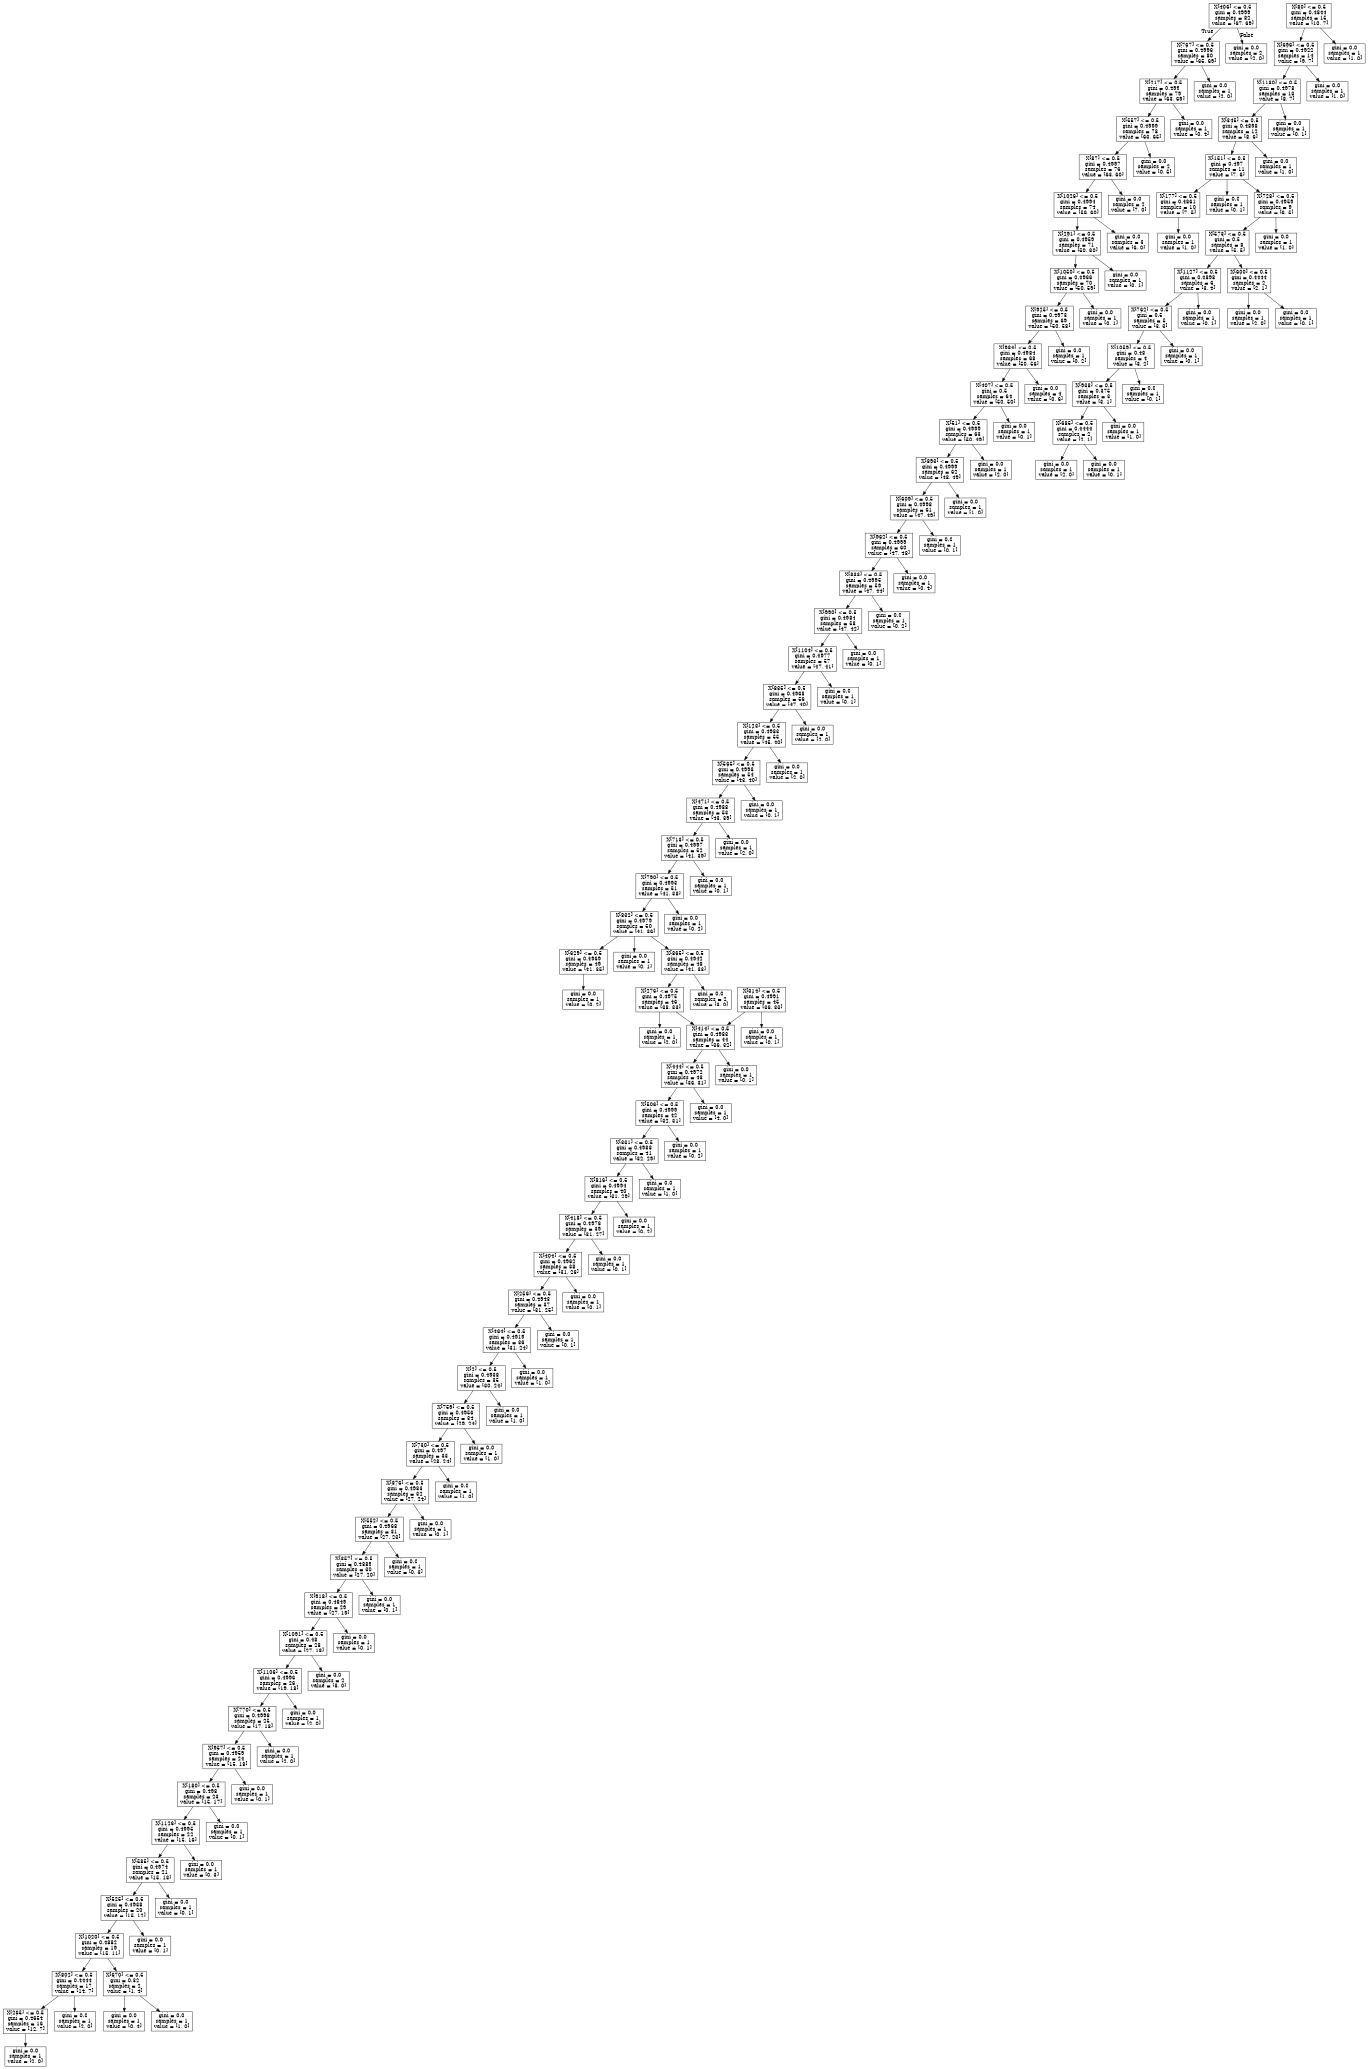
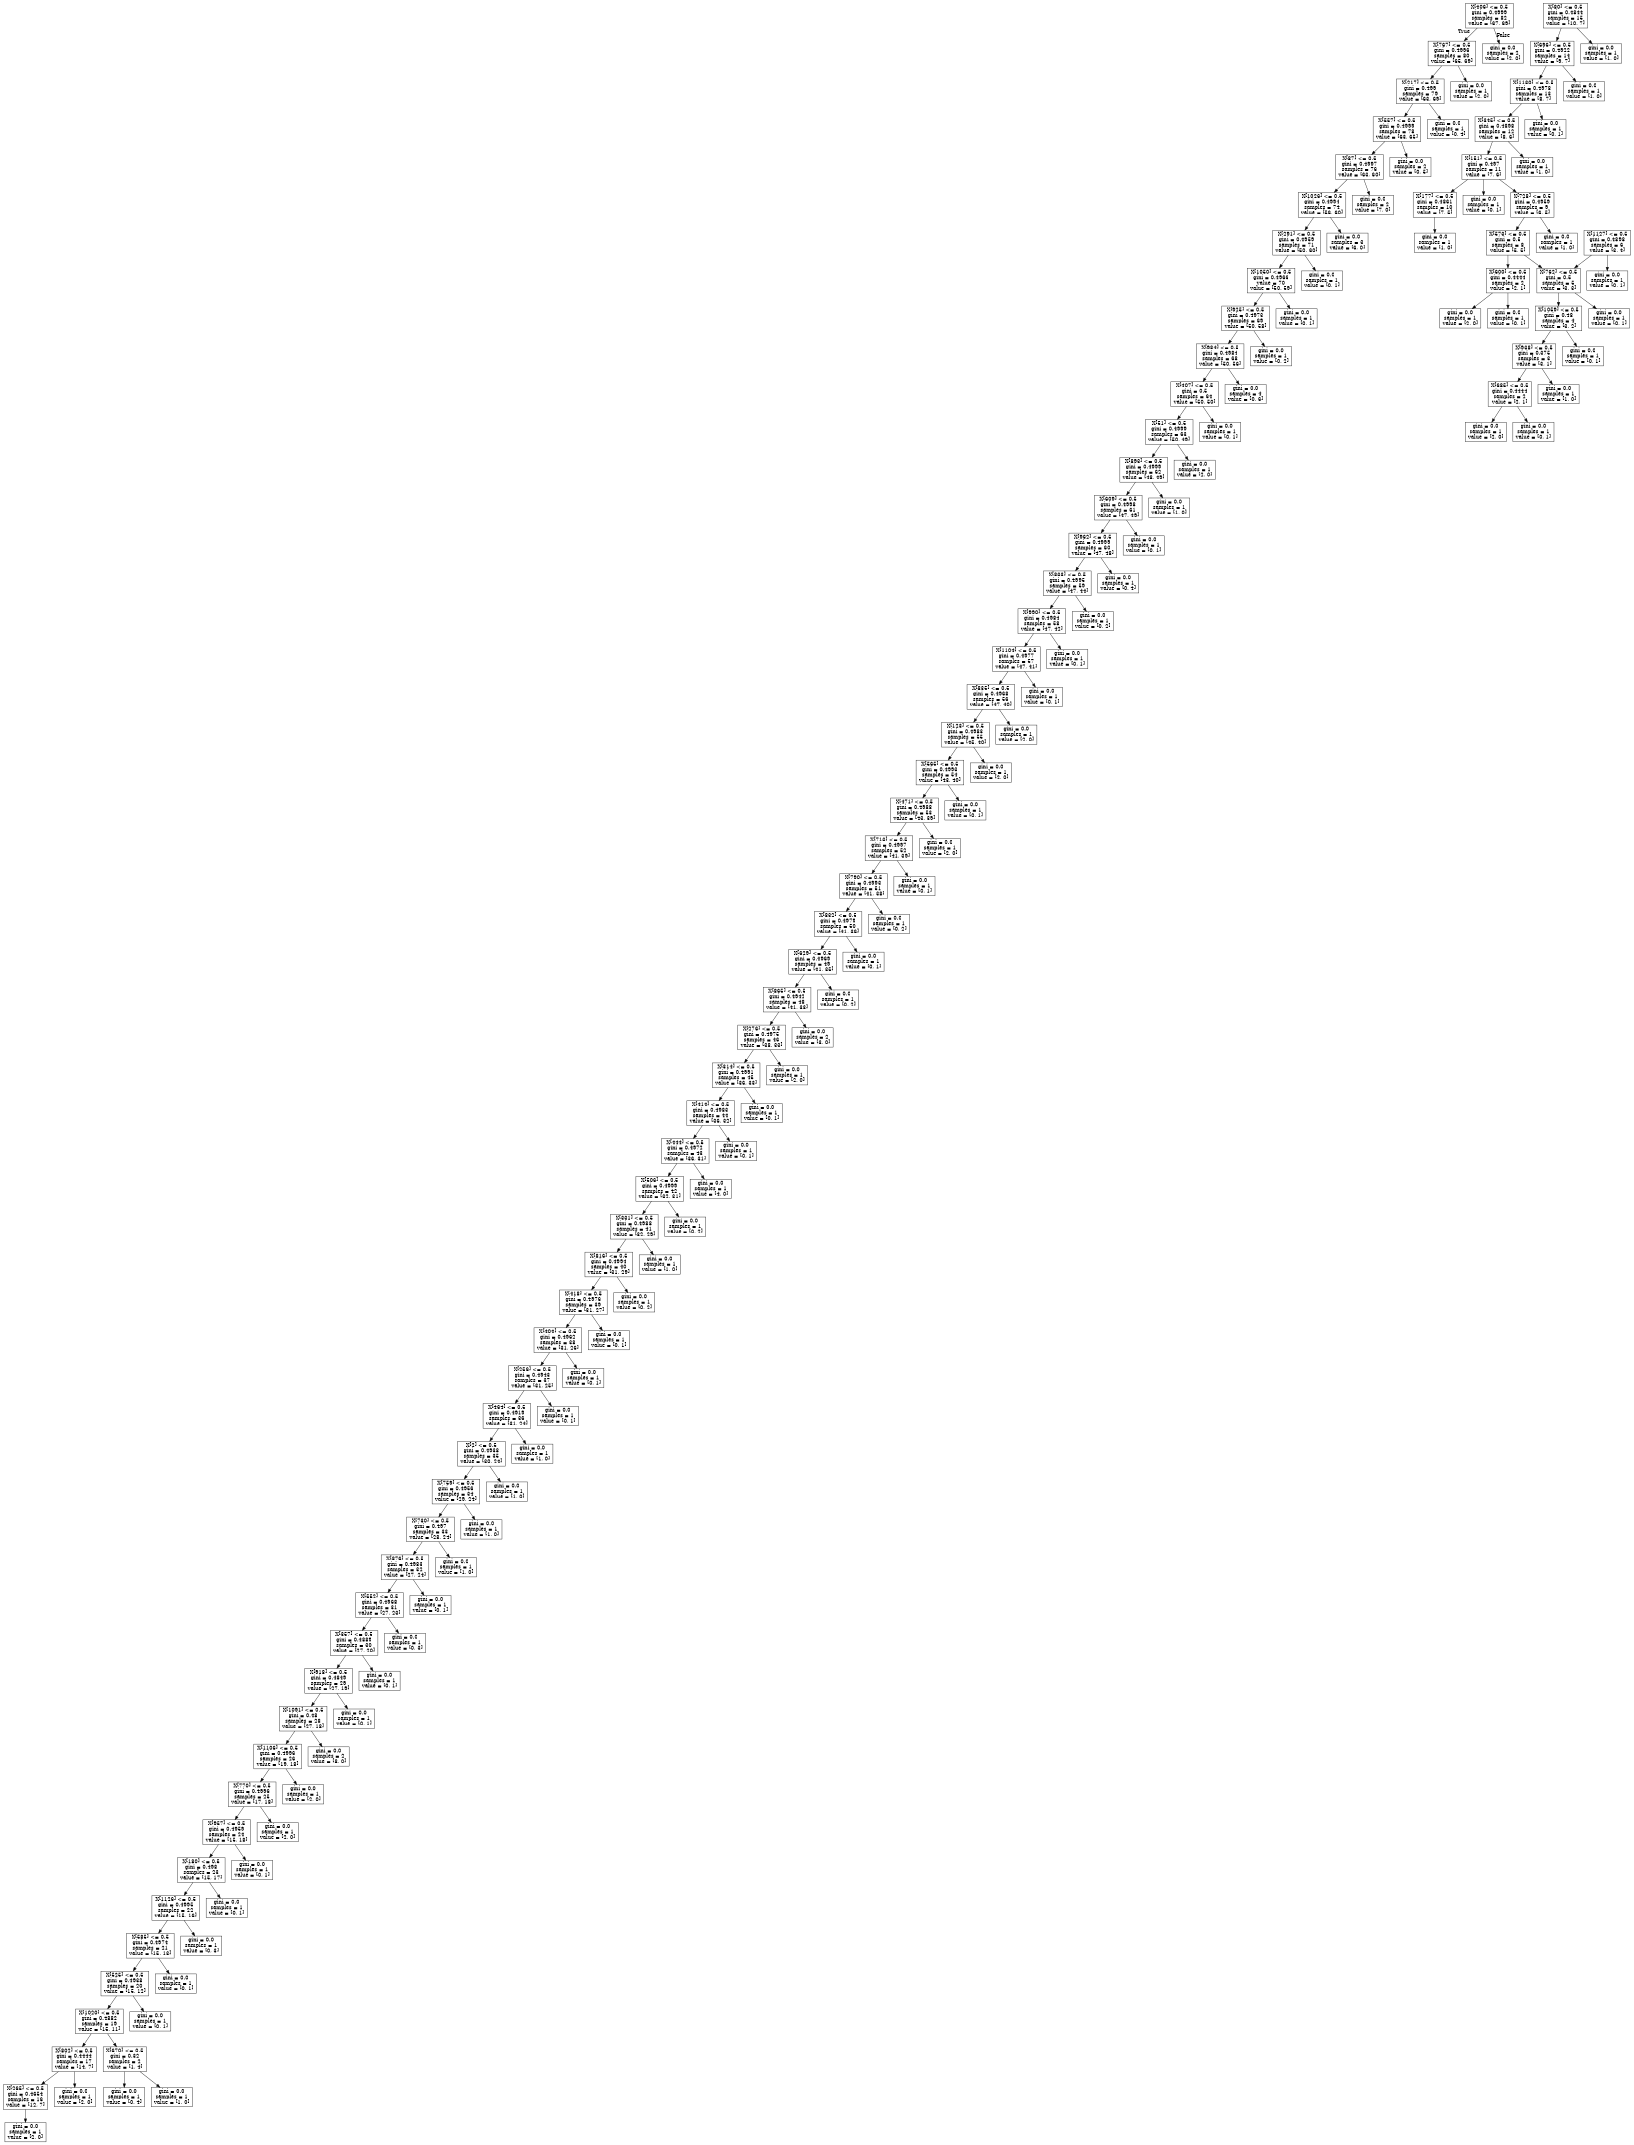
(1214, 260) -> (1532, 261)
(1075, 281) -> (1271, 281)
(658, 942) -> (801, 979)
(684, 1017) -> (750, 1055)
